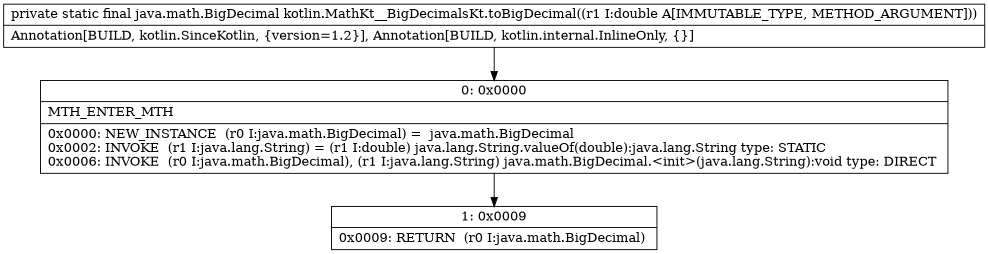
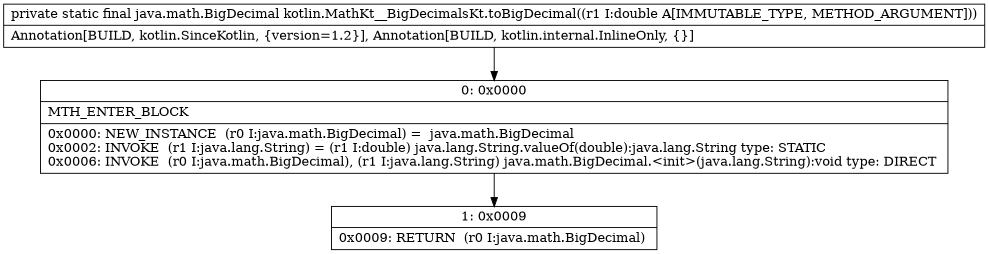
(111, 112) -> (119, 112)
